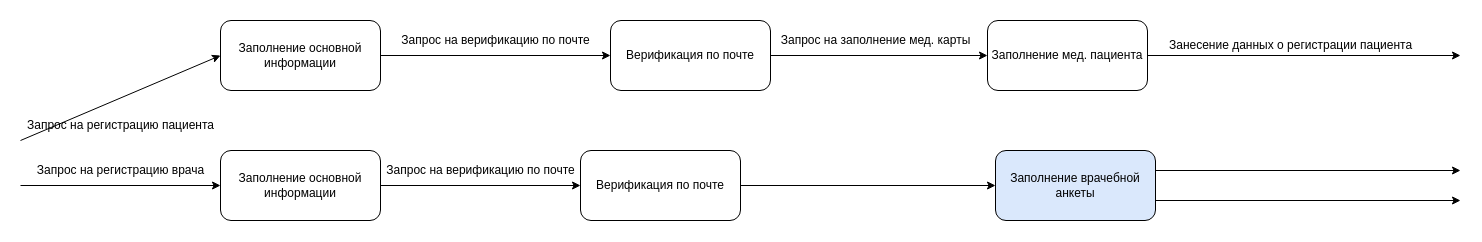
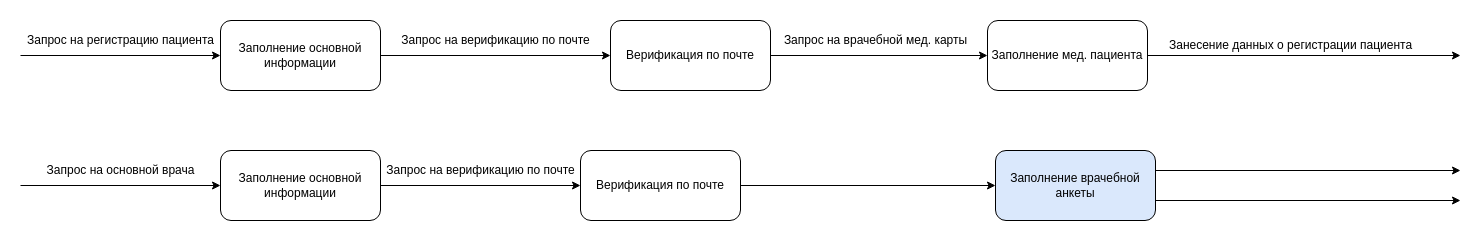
(876, 41) -> (876, 41)
(121, 126) -> (121, 41)
(121, 171) -> (121, 171)
